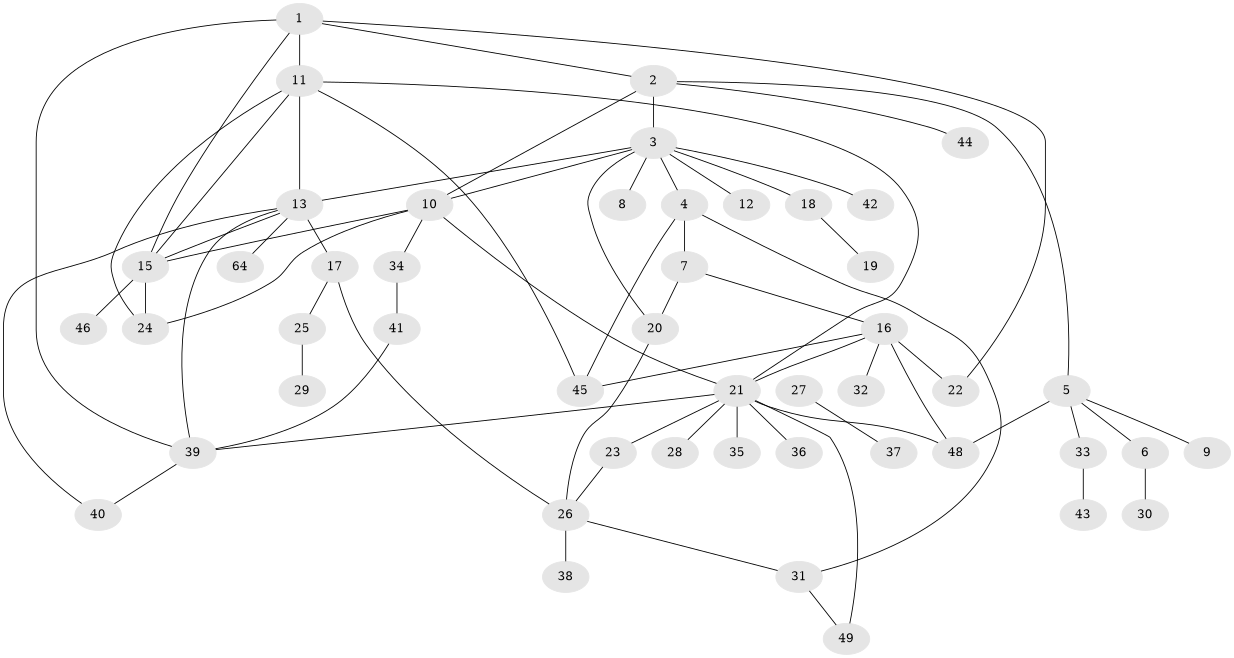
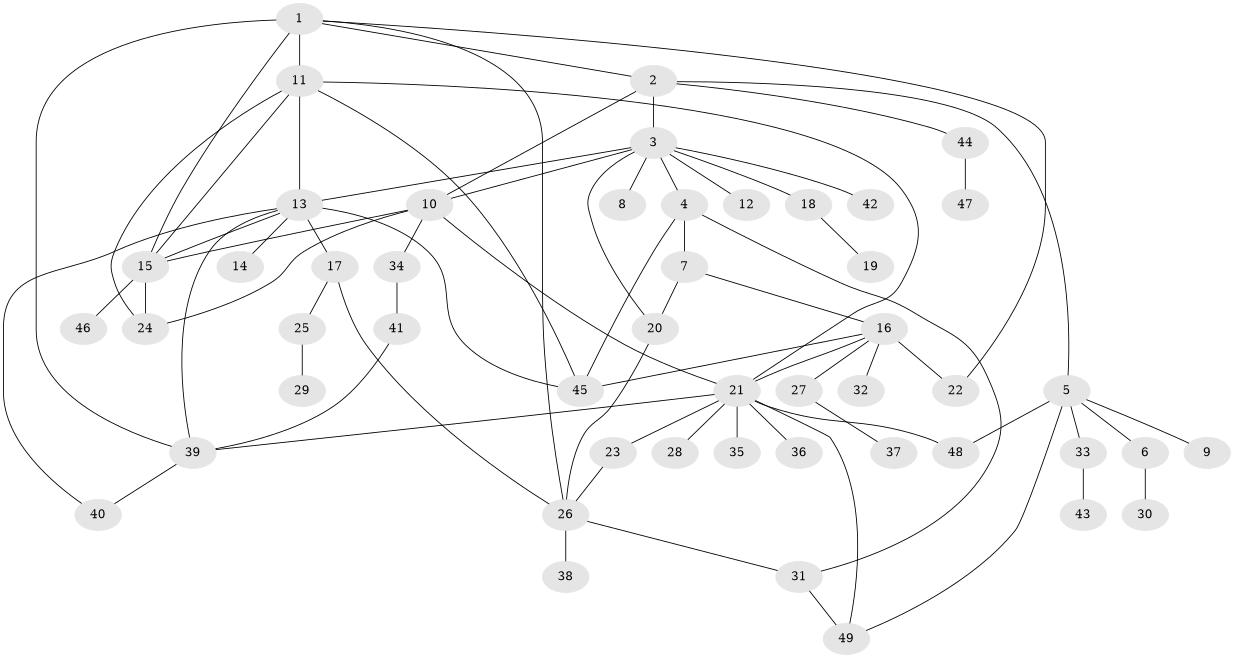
none -> (542, 185)
none -> (965, 205)
(240, 267) -> (240, 267)
none -> (446, 292)
(917, 392) -> (842, 360)
none -> (999, 548)
